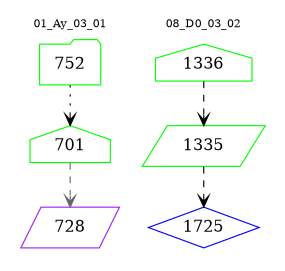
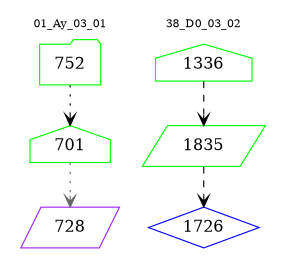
(204, 24) -> (204, 24)
(204, 146) -> (204, 146)
(70, 179) -> (70, 179)
(204, 228) -> (204, 228)
